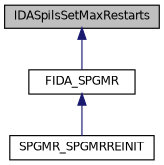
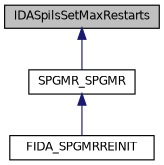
(82, 82) -> (82, 82)
(82, 148) -> (82, 148)
